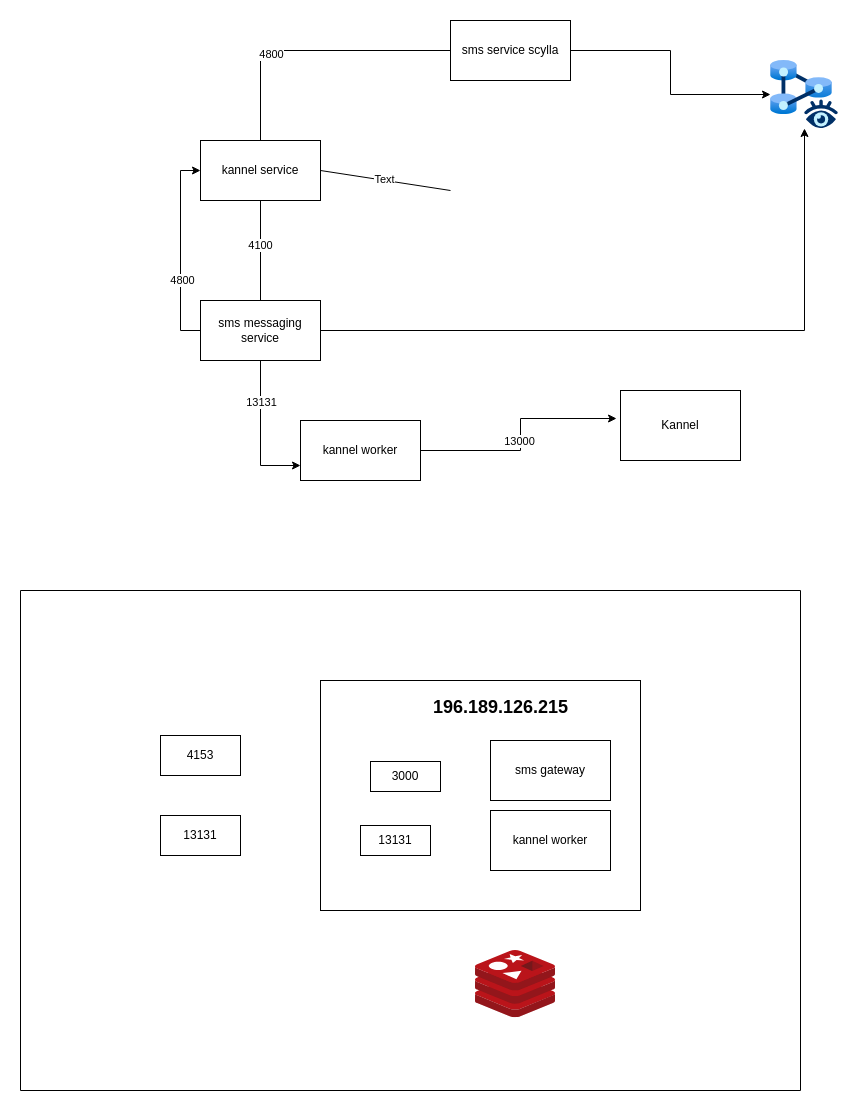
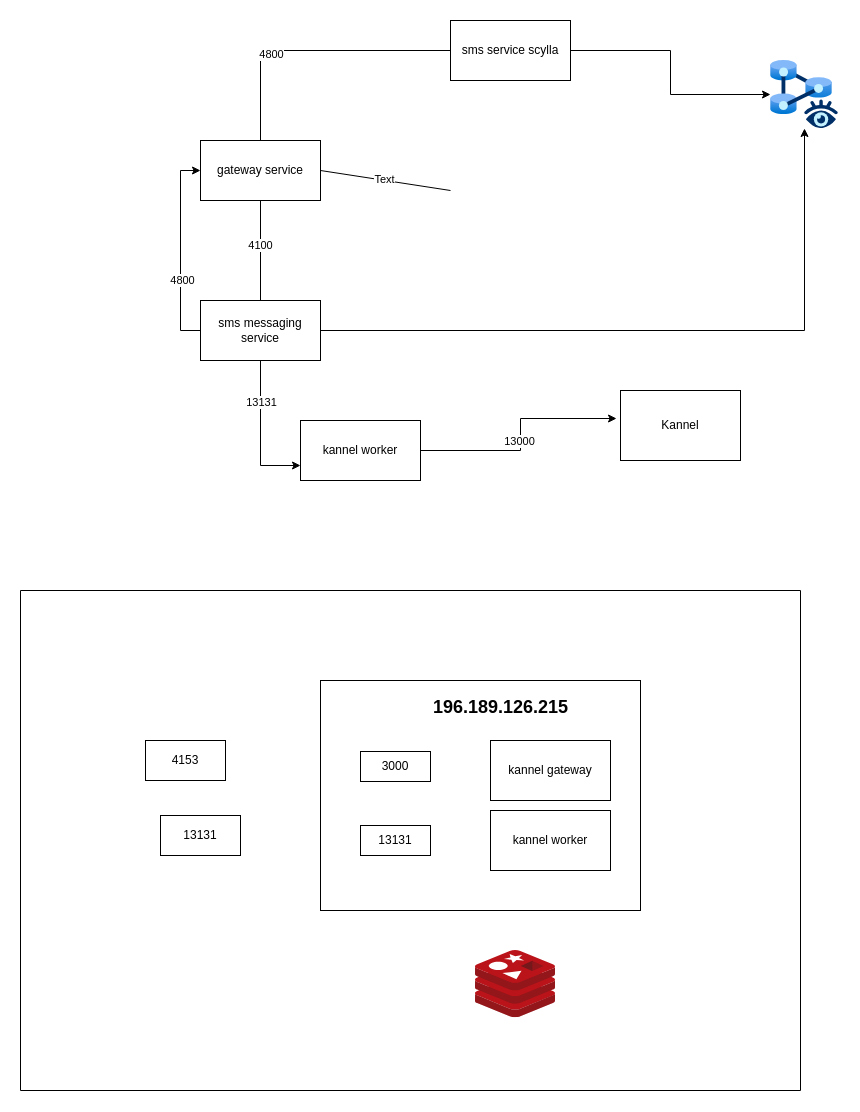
(261, 171) -> (261, 171)
(201, 756) -> (186, 761)
(551, 771) -> (551, 771)
(406, 777) -> (396, 767)
